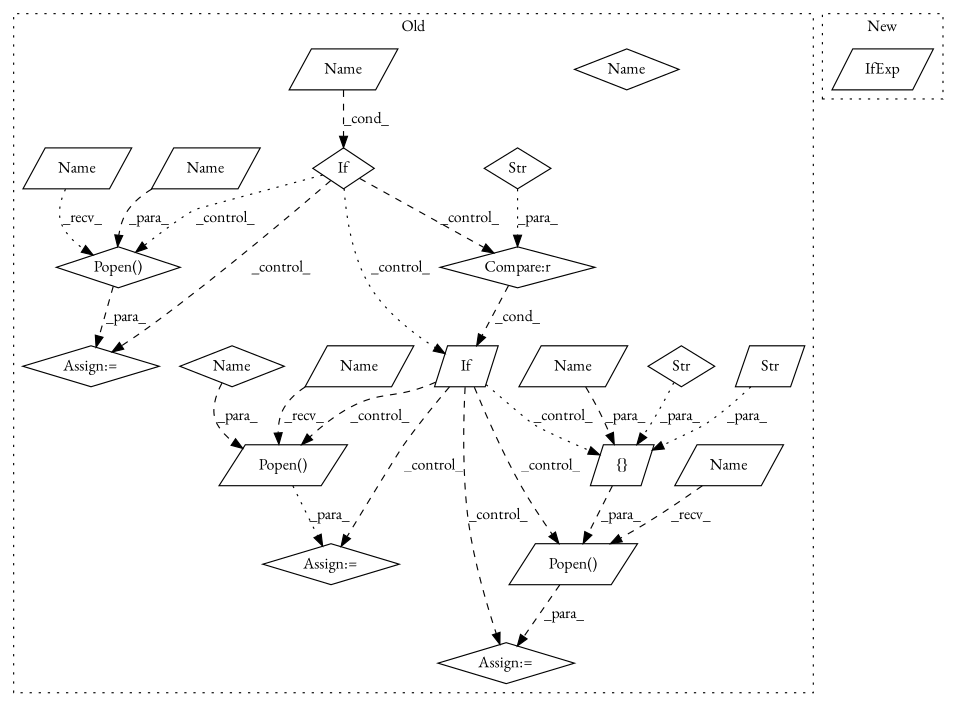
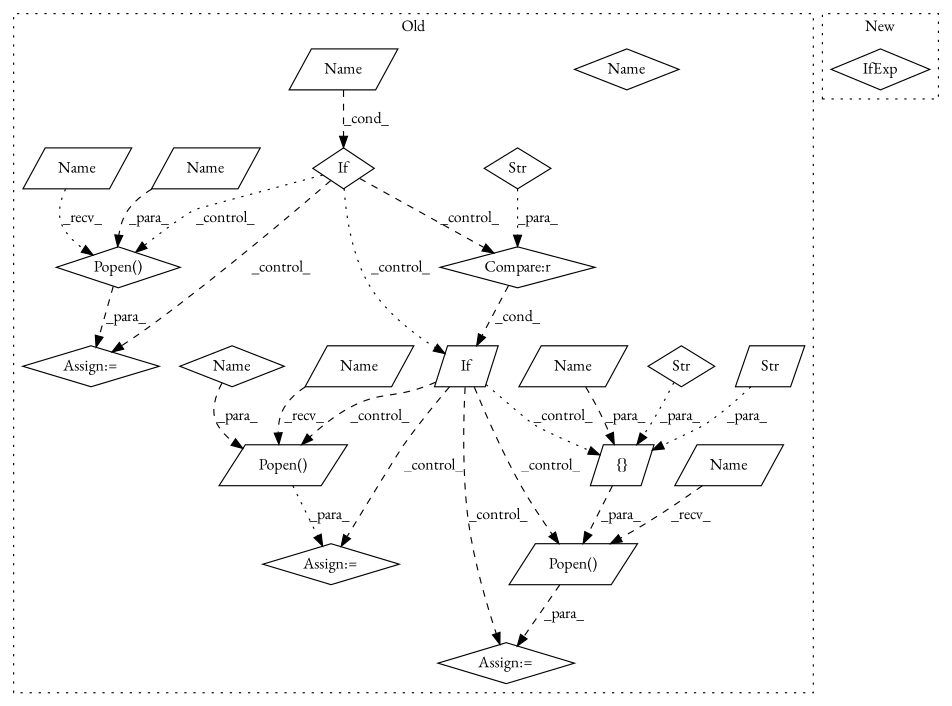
(883, 69) -> (880, 69)
